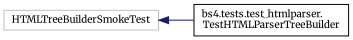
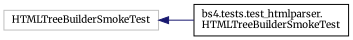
(271, 20) -> (271, 20)
